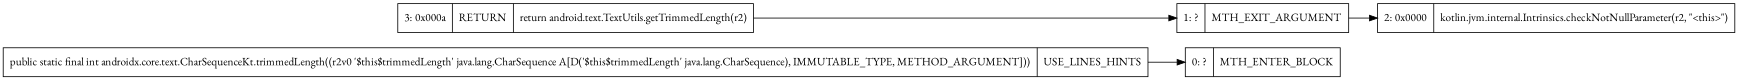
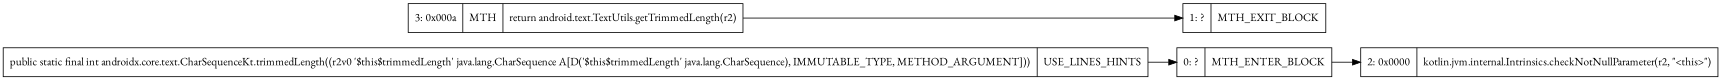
(483, 18) -> (483, 18)
(1277, 18) -> (1268, 18)
(1359, 18) -> (1342, 62)
